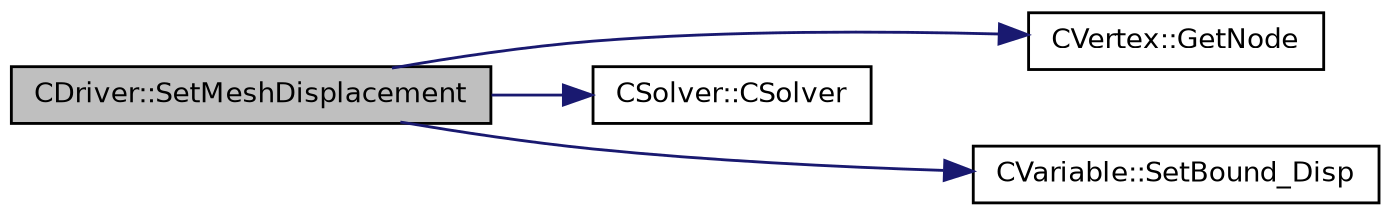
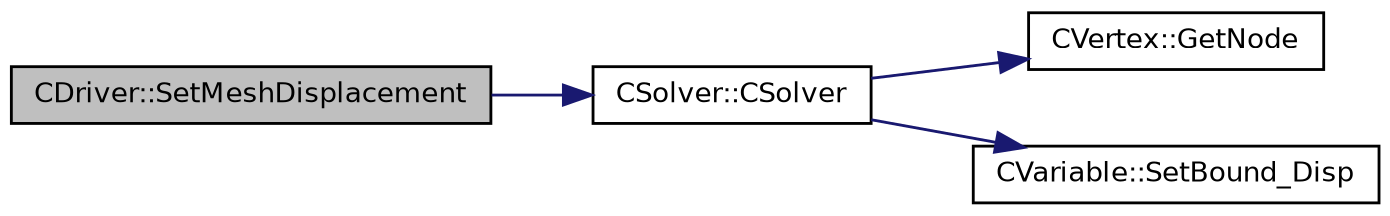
(695, 35) -> (935, 70)
(671, 156) -> (934, 131)
